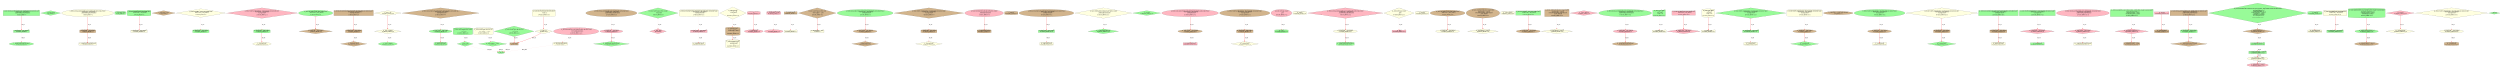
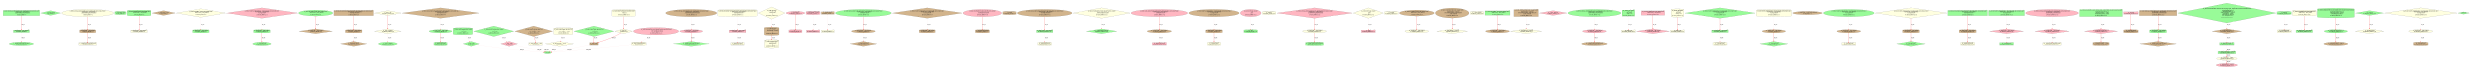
(1147, 13) -> none
(2400, 13) -> (2370, 13)
(754, 22) -> (795, 22)
(774, 31) -> (813, 31)
(262, 44) -> (262, 44)
(493, 44) -> (559, 44)
(929, 44) -> none
(1245, 44) -> (1214, 44)
none -> (529, 48)
none -> (541, 48)
